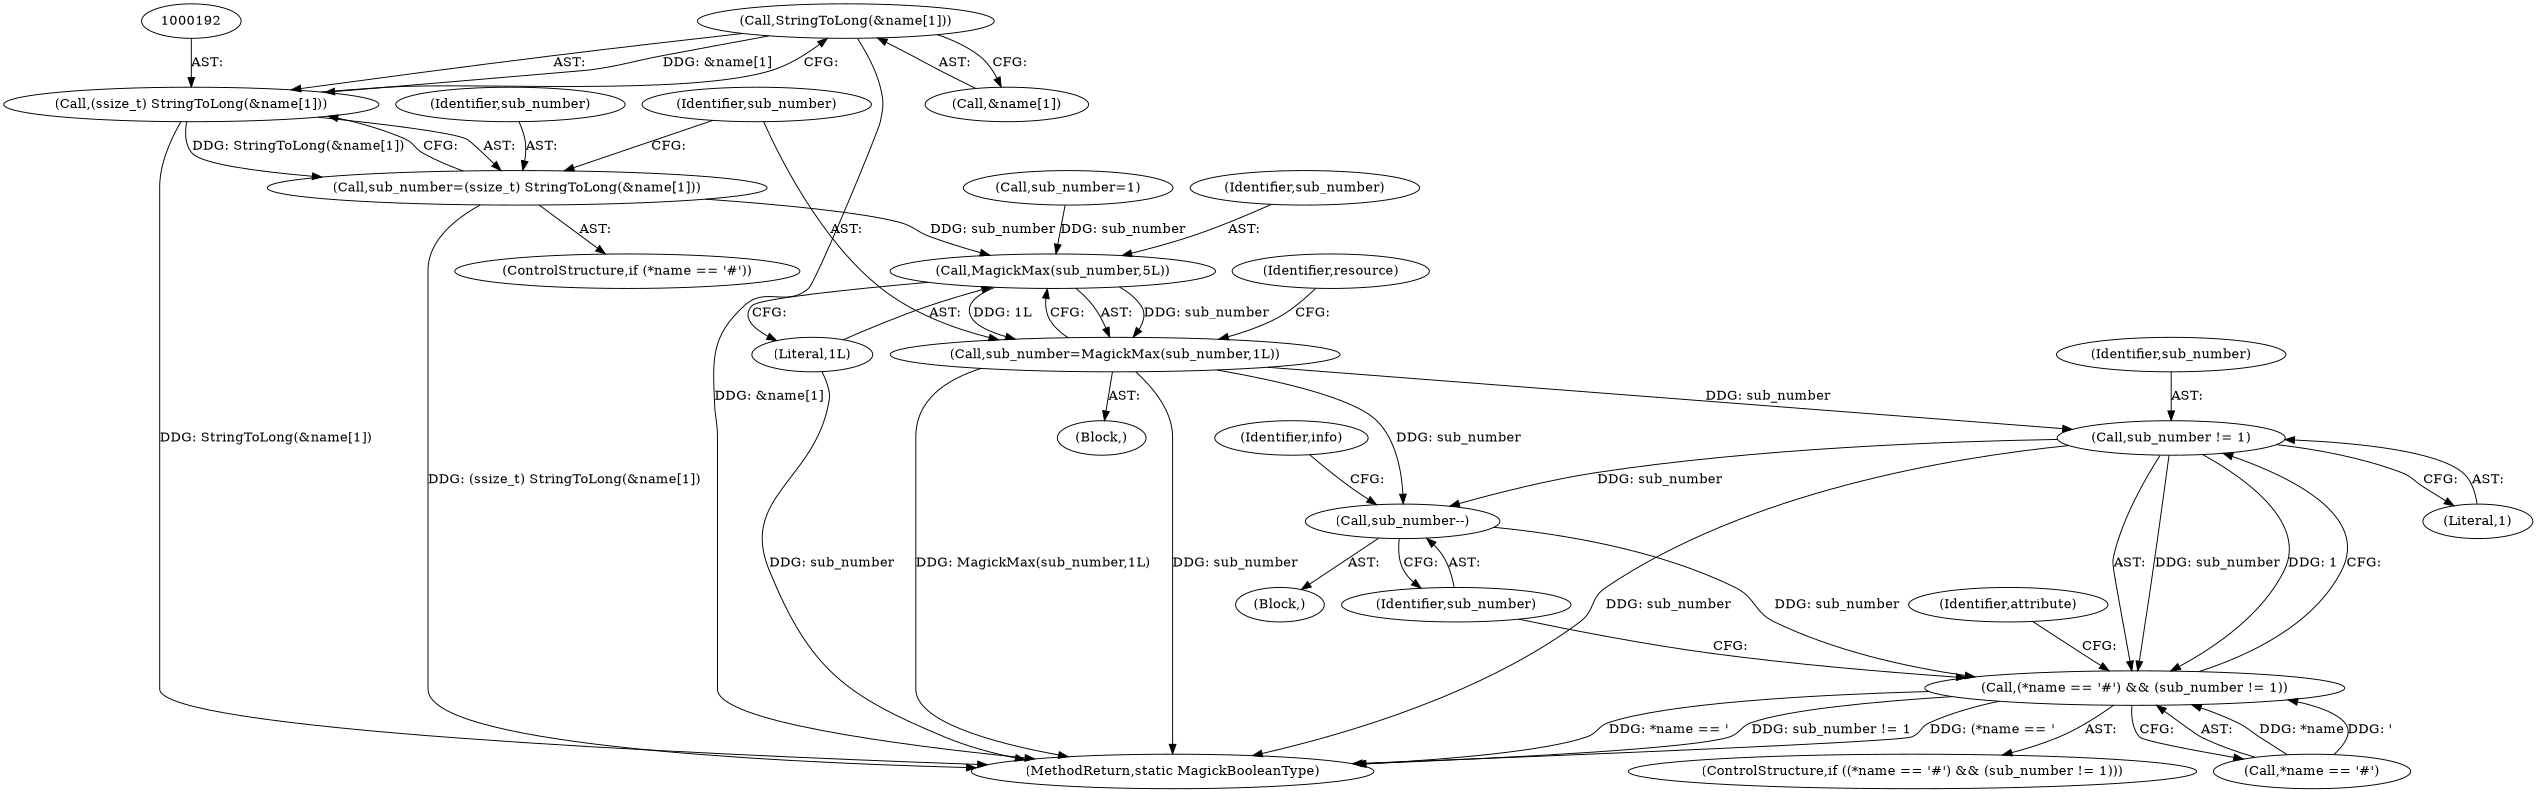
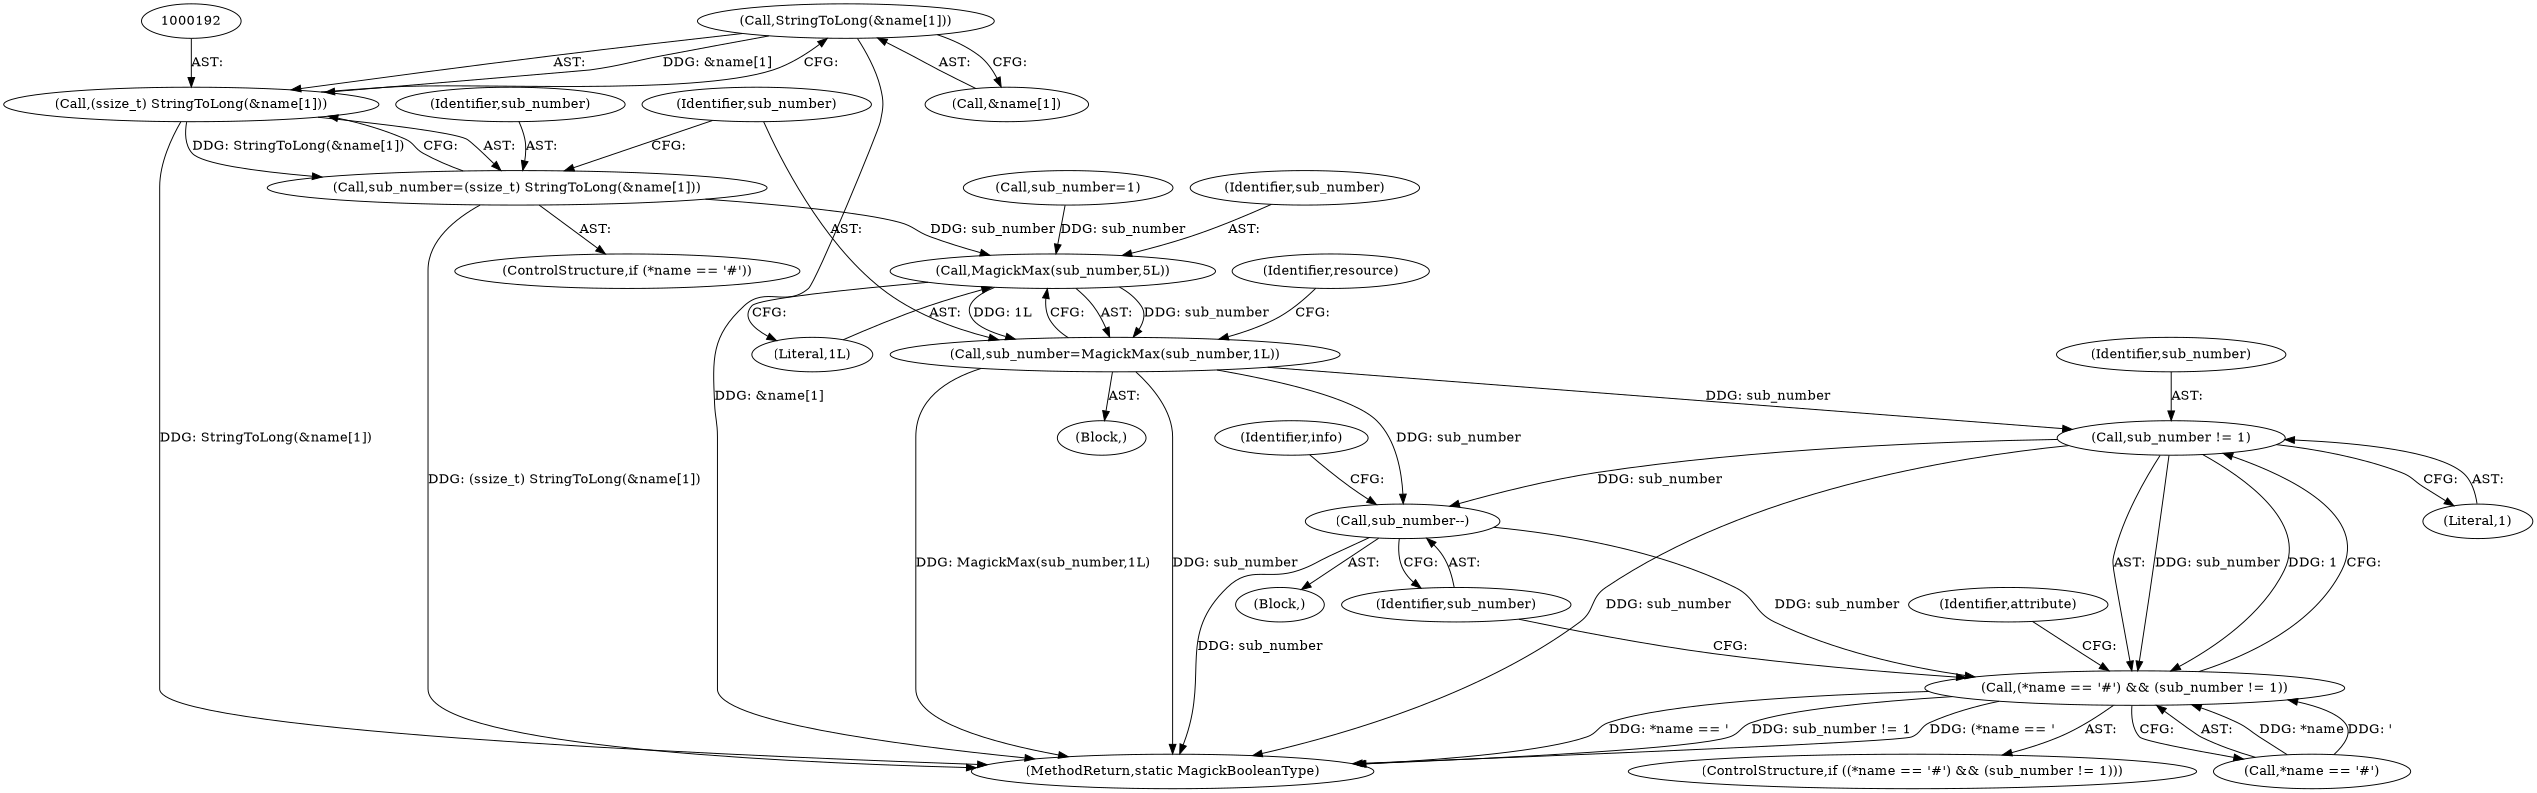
(792, 618) -> (1223, 593)
